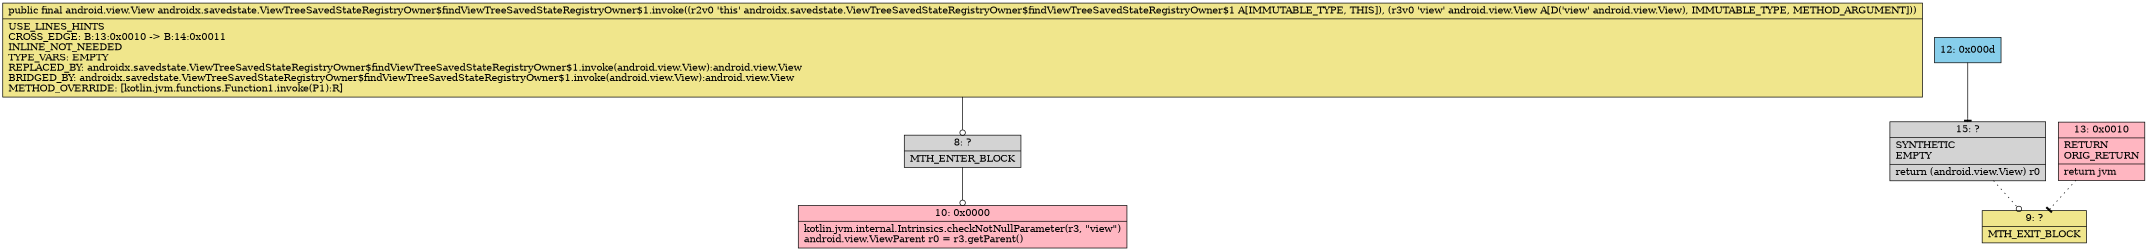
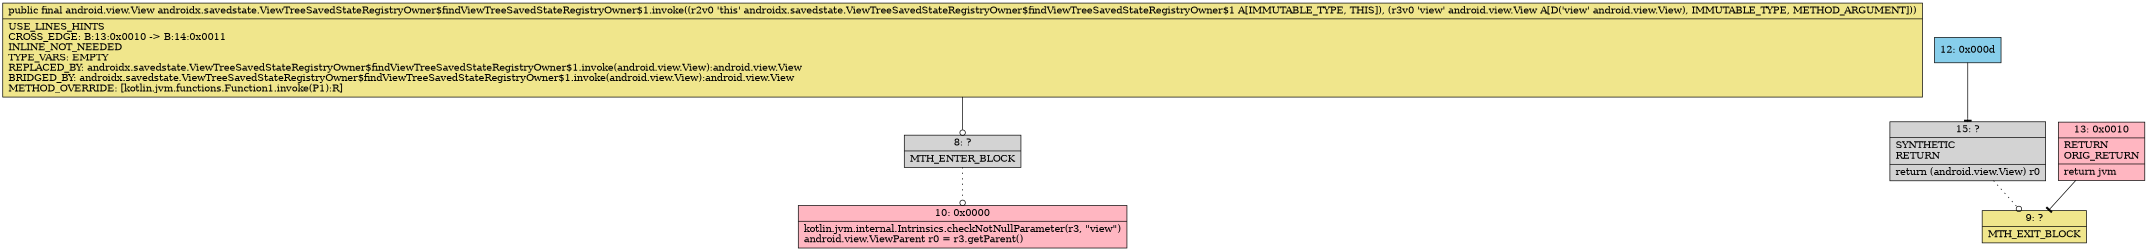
(1914, 156) -> (1918, 156)
(963, 184) -> (963, 184)
(2063, 194) -> (2063, 194)
